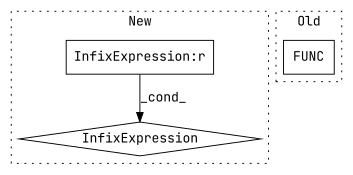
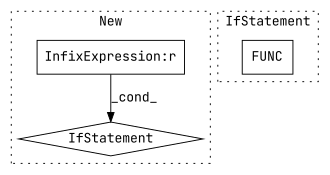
(309, 22) -> (268, 22)
(140, 139) -> (111, 139)
